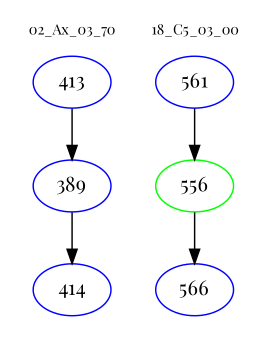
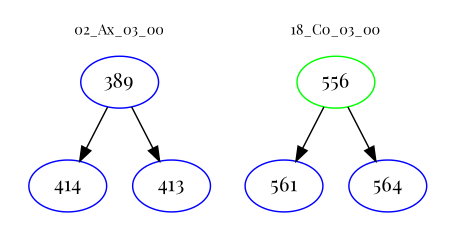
(73, 31) -> (120, 31)
(195, 31) -> (336, 31)
(72, 127) -> (142, 128)
(195, 127) -> (313, 128)
(195, 290) -> (388, 186)
